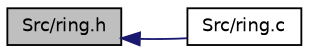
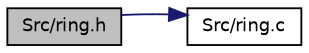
(164, 39) -> (145, 14)
